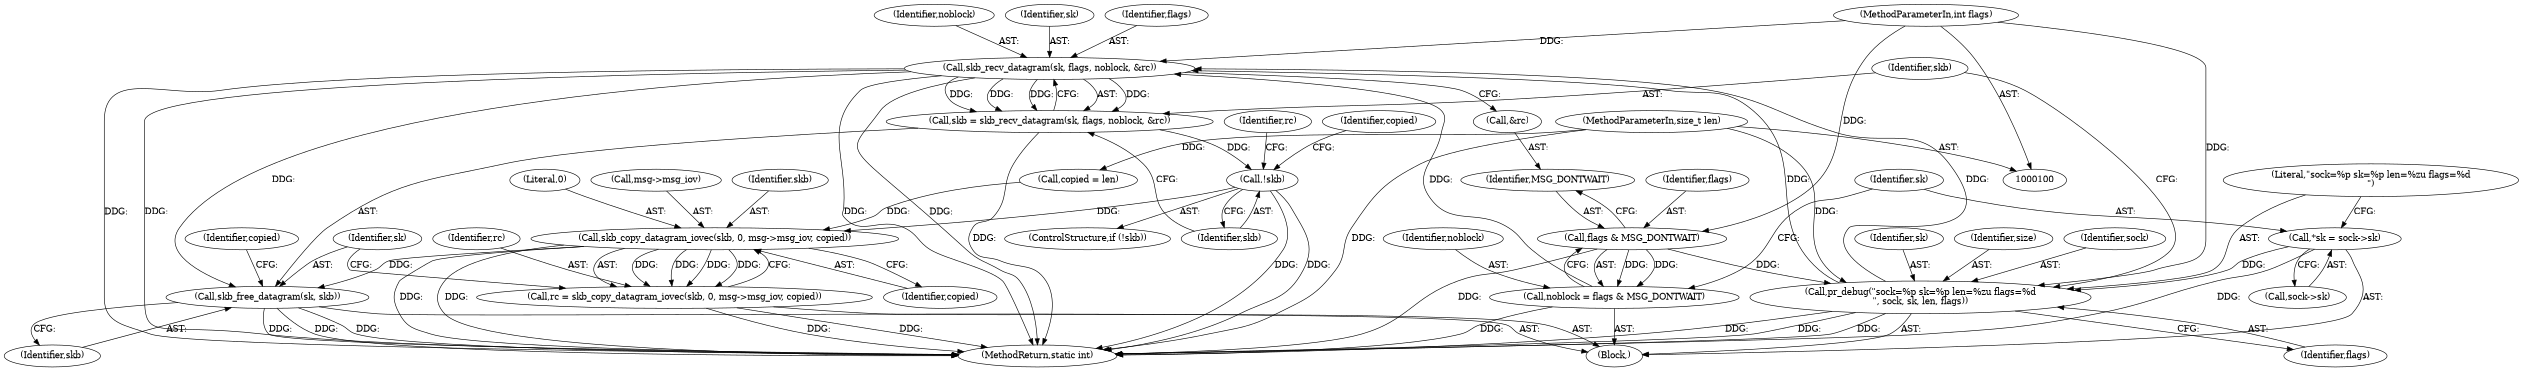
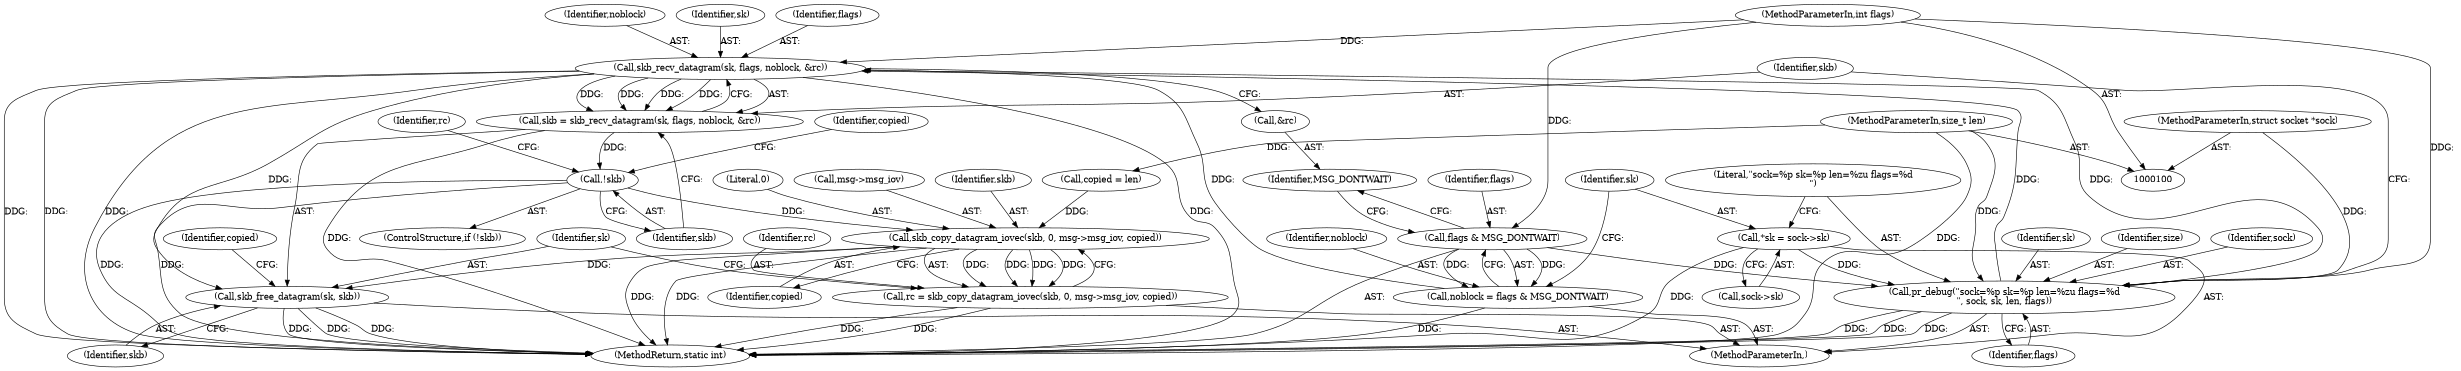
none -> (2248, 122)
(1595, 212) -> (1379, 212)
(1471, 297) -> (1376, 297)
(1614, 356) -> (1759, 356)
